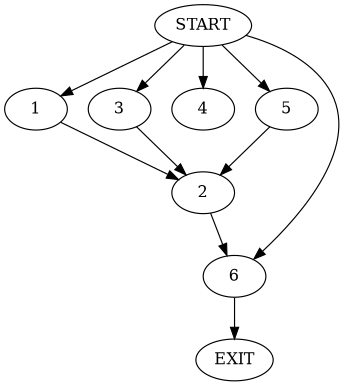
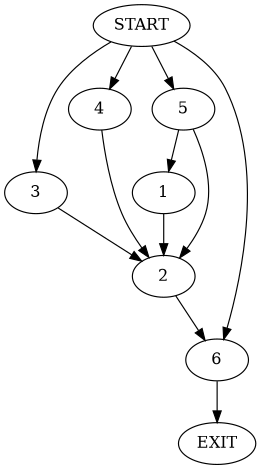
(122, 66) -> (175, 145)
none -> (114, 192)
